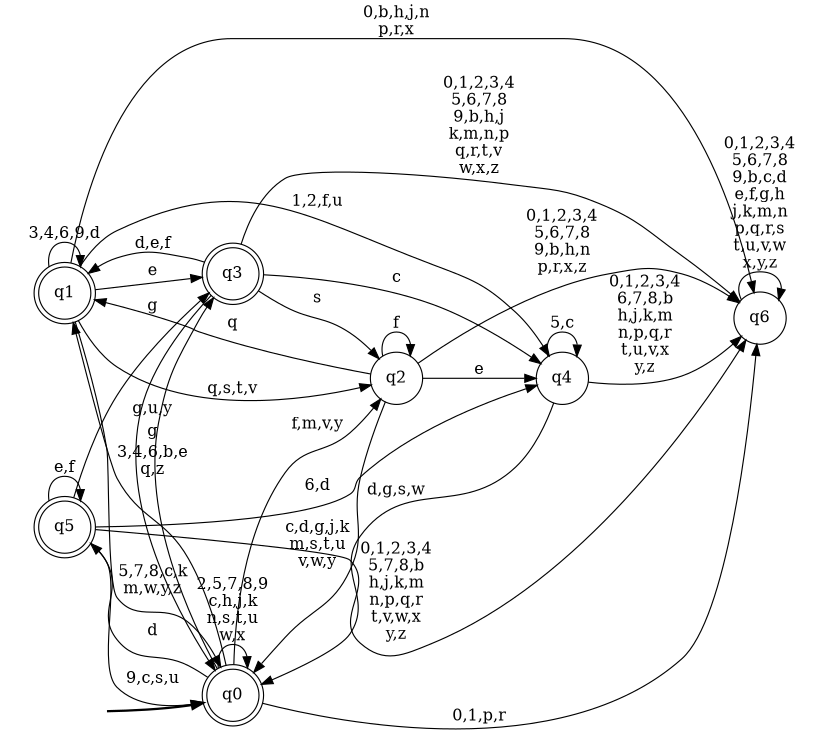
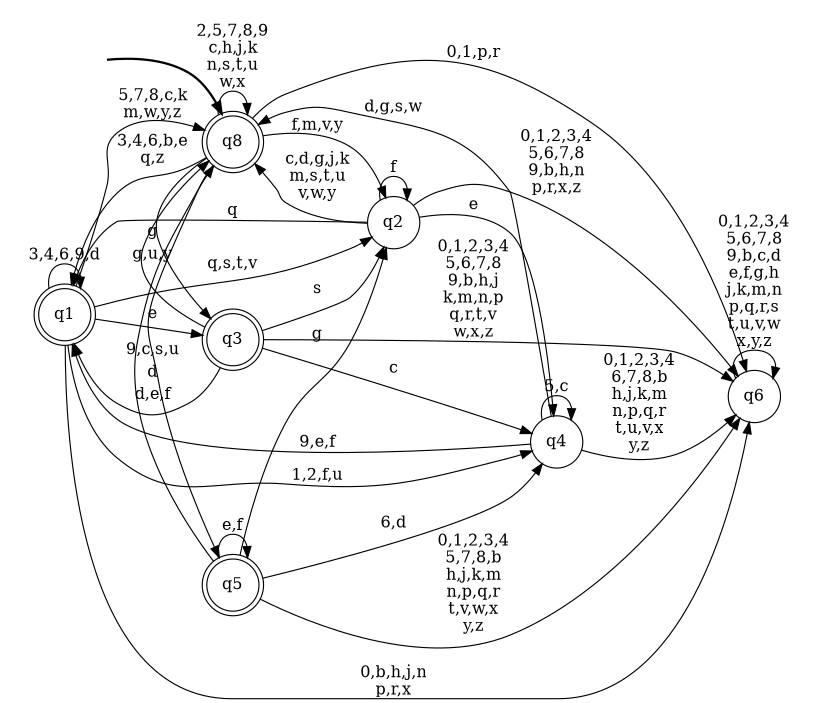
(121, 389) -> (301, 401)
none -> (283, 451)
(233, 695) -> (233, 142)
